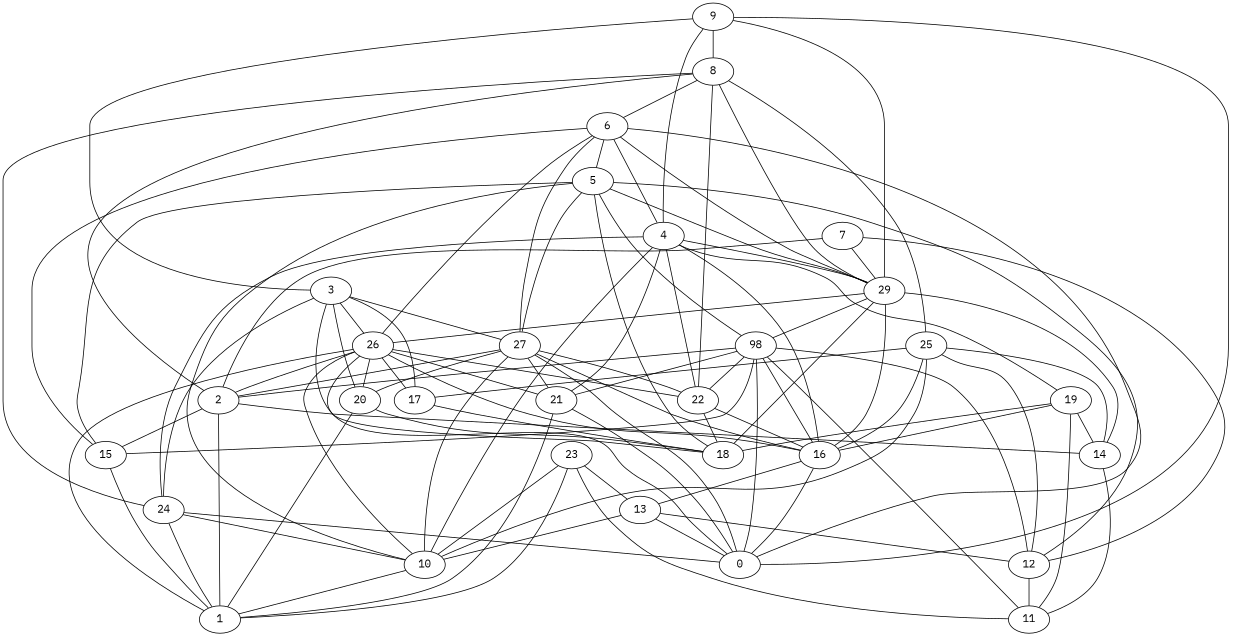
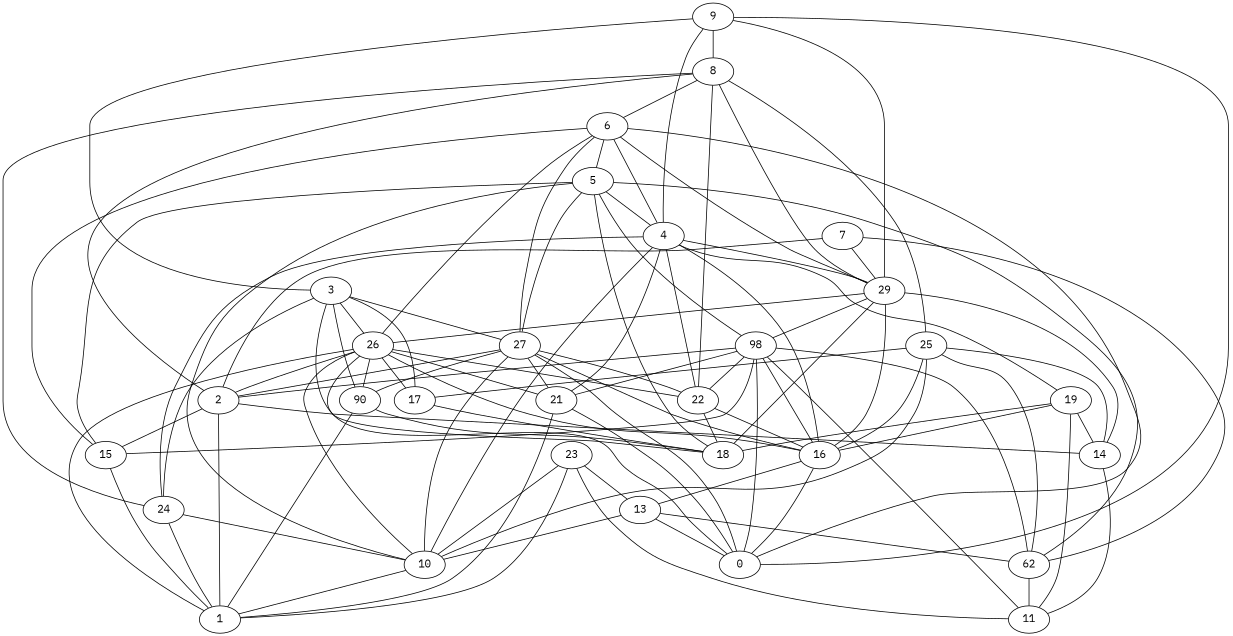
(737, 240) -> (628, 209)
(360, 400) -> (360, 400)
(452, 537) -> none
(1029, 565) -> (1029, 565)
